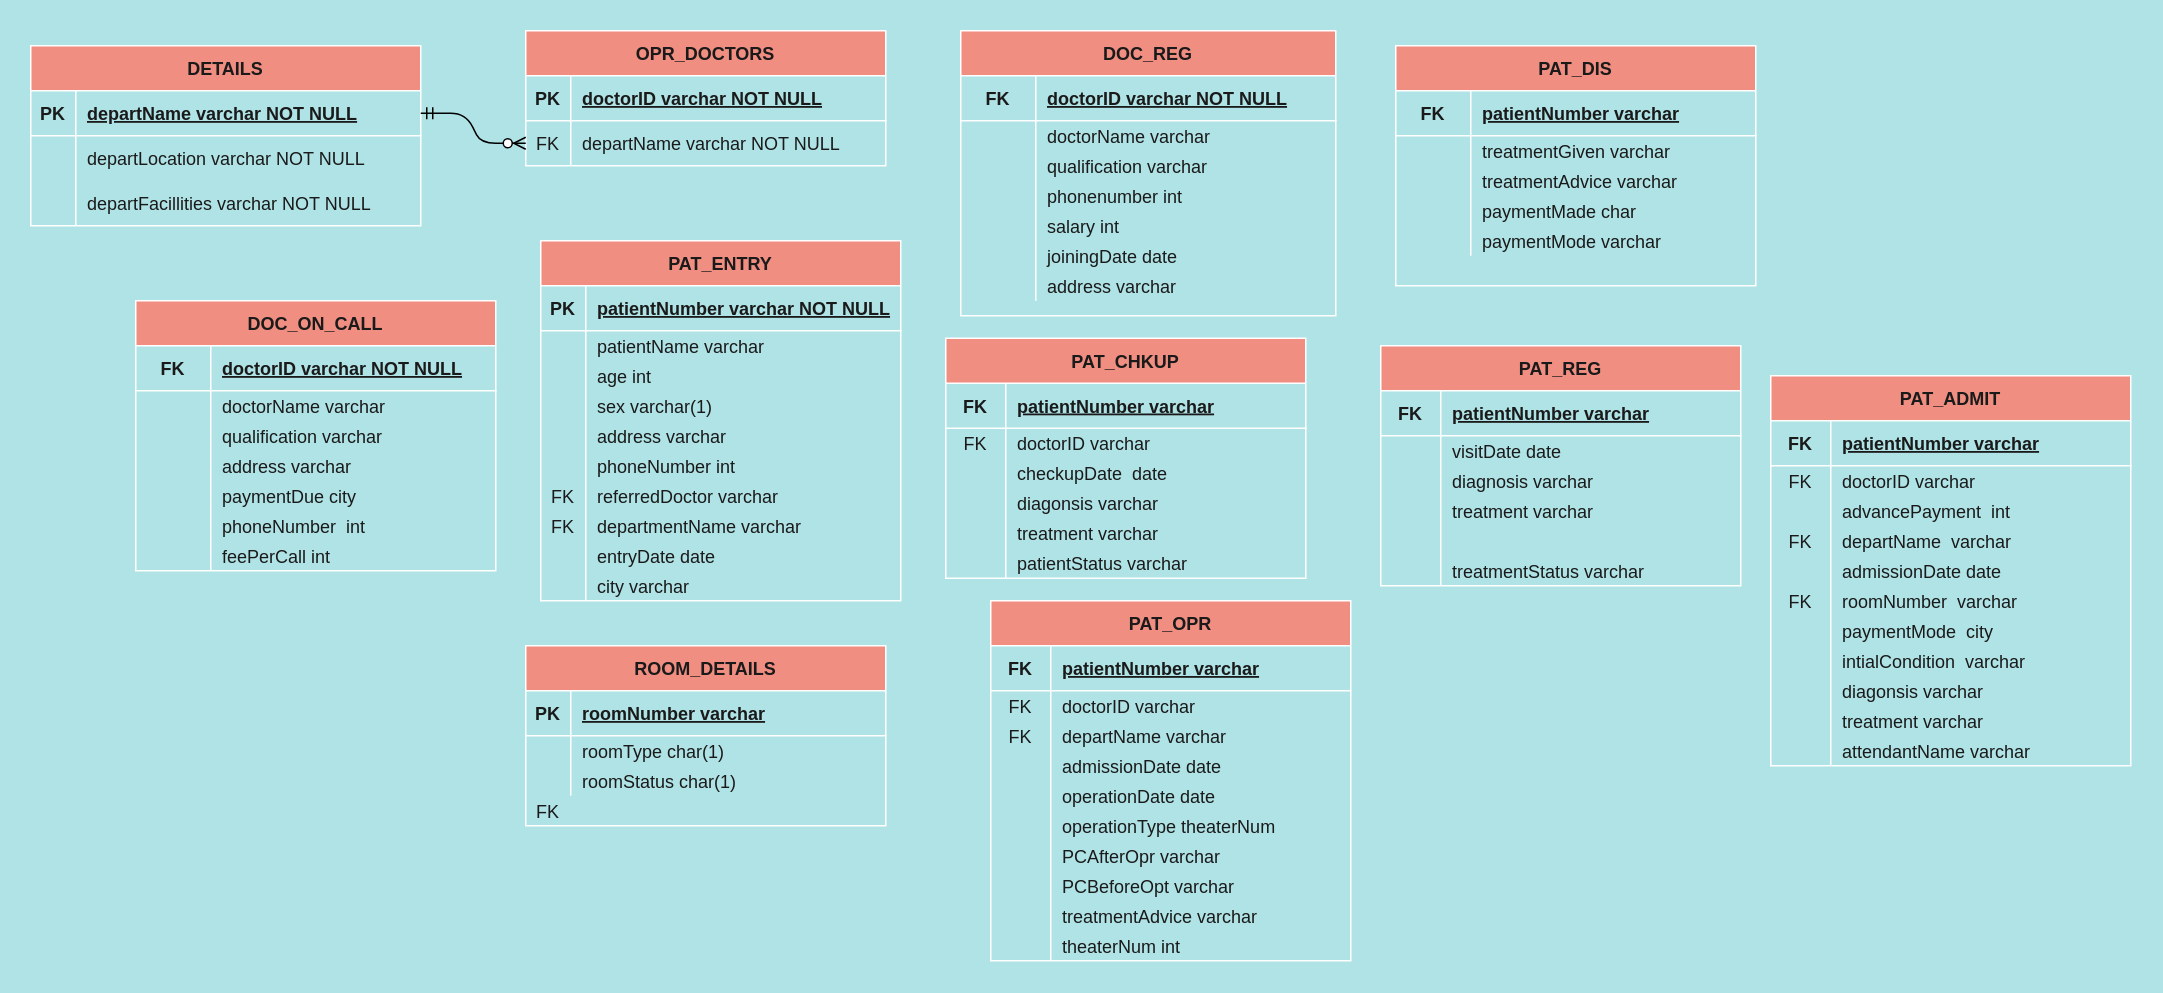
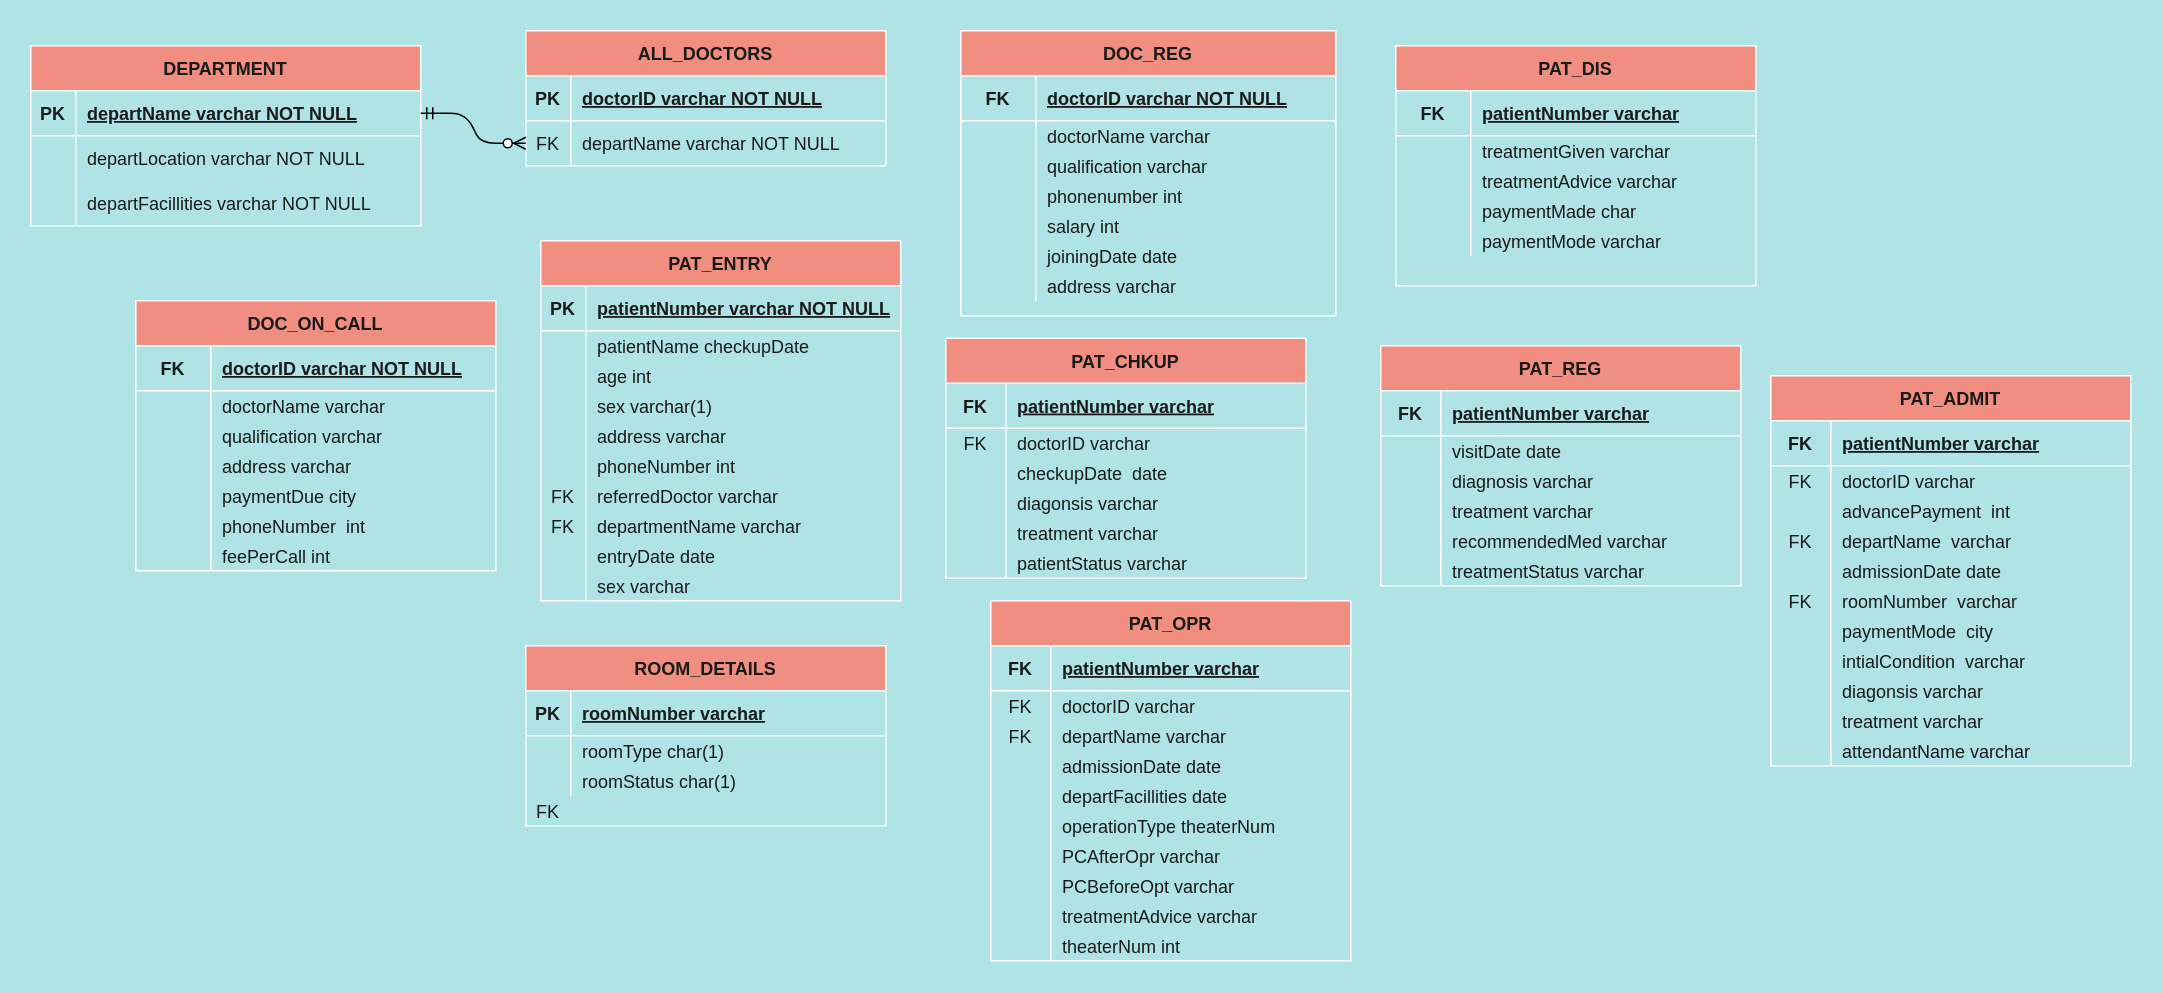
(705, 54) -> (705, 54)
(225, 69) -> (225, 69)
(688, 347) -> (708, 347)
none -> (1591, 541)
(653, 587) -> (650, 587)
(1148, 797) -> (1159, 797)
